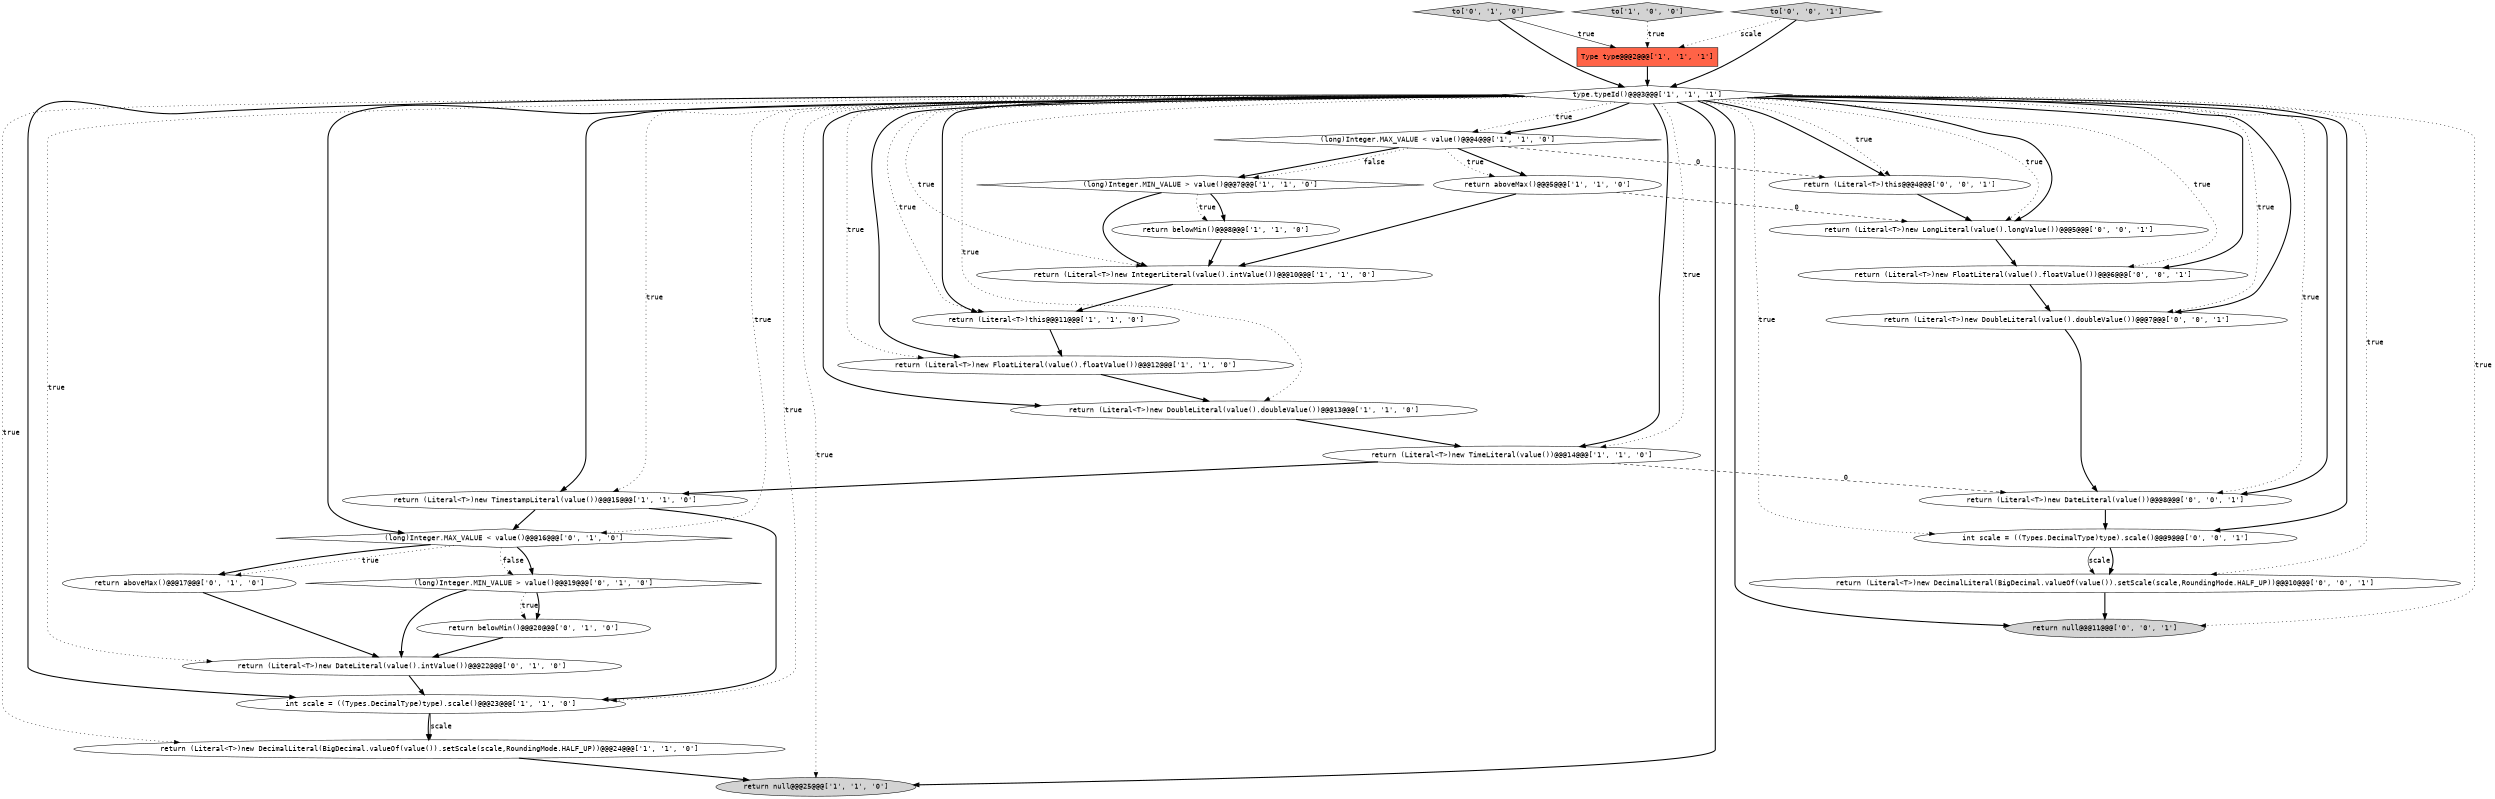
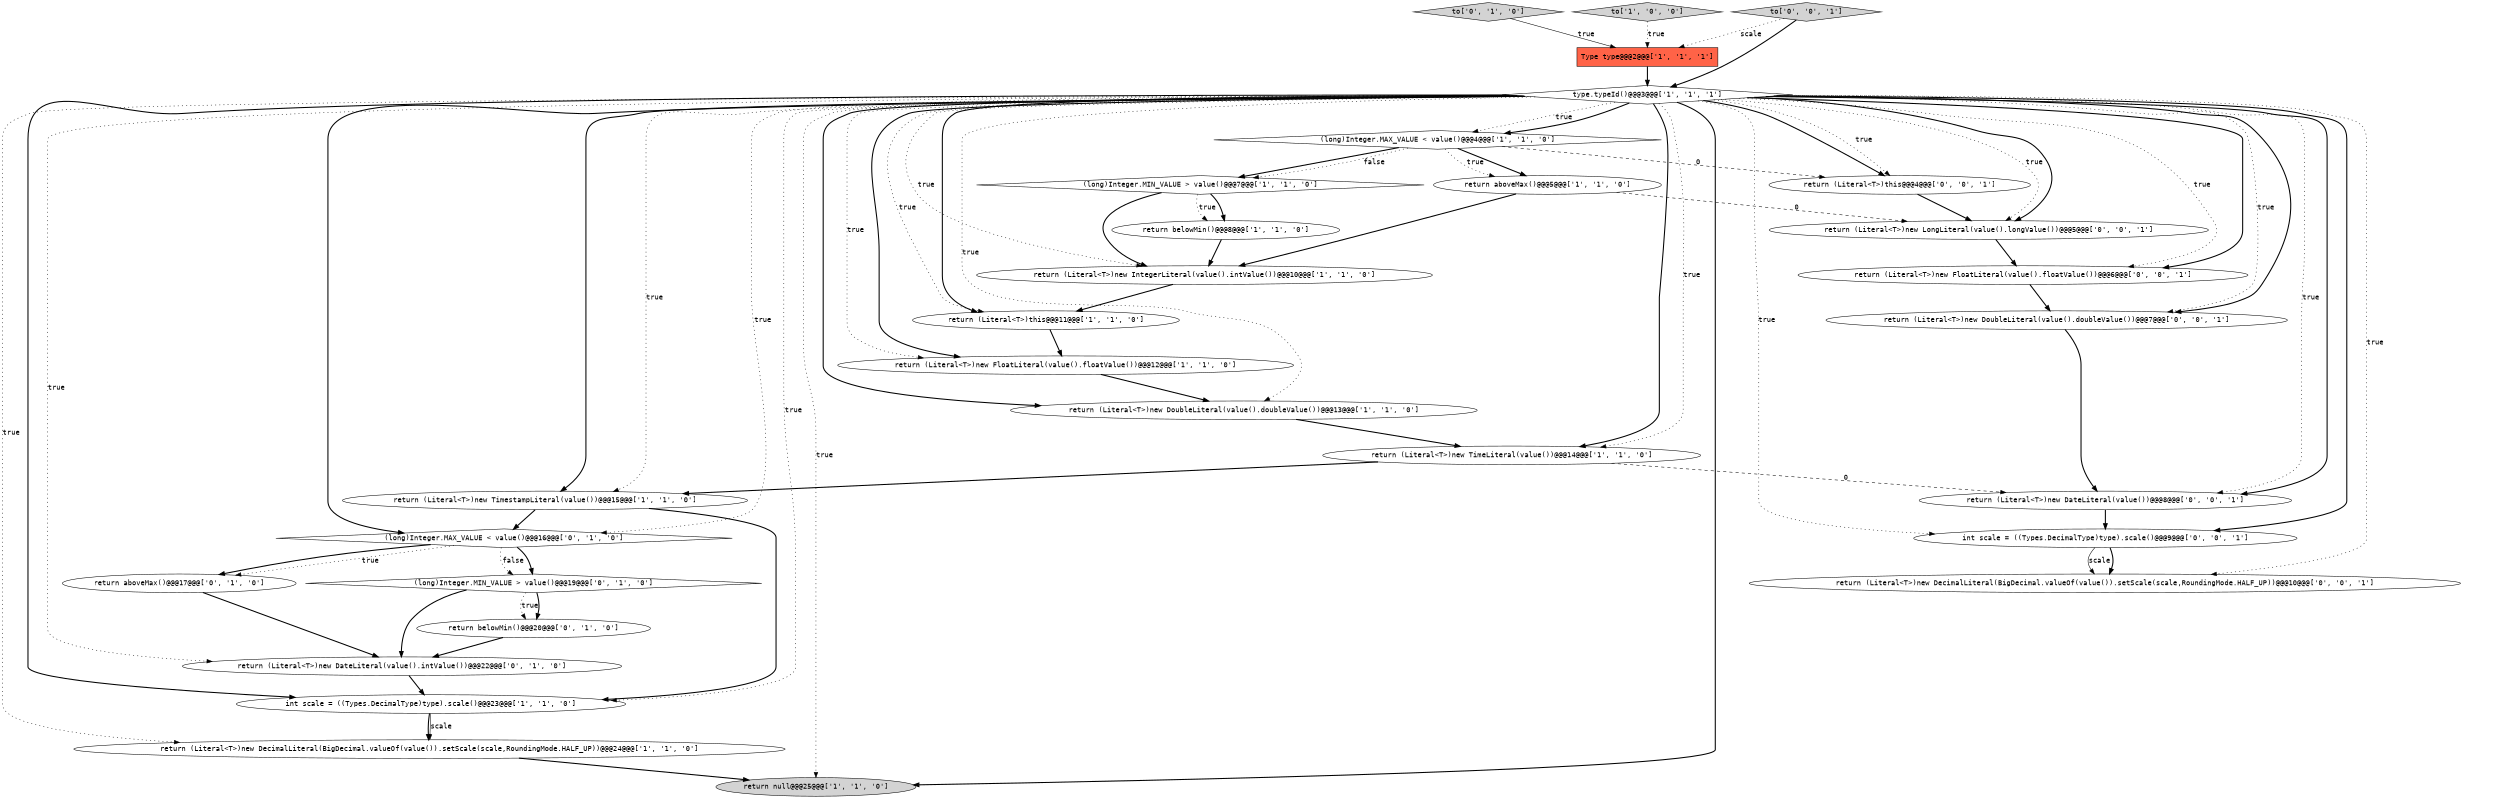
(1556, 58) -> none
(2105, 628) -> none
